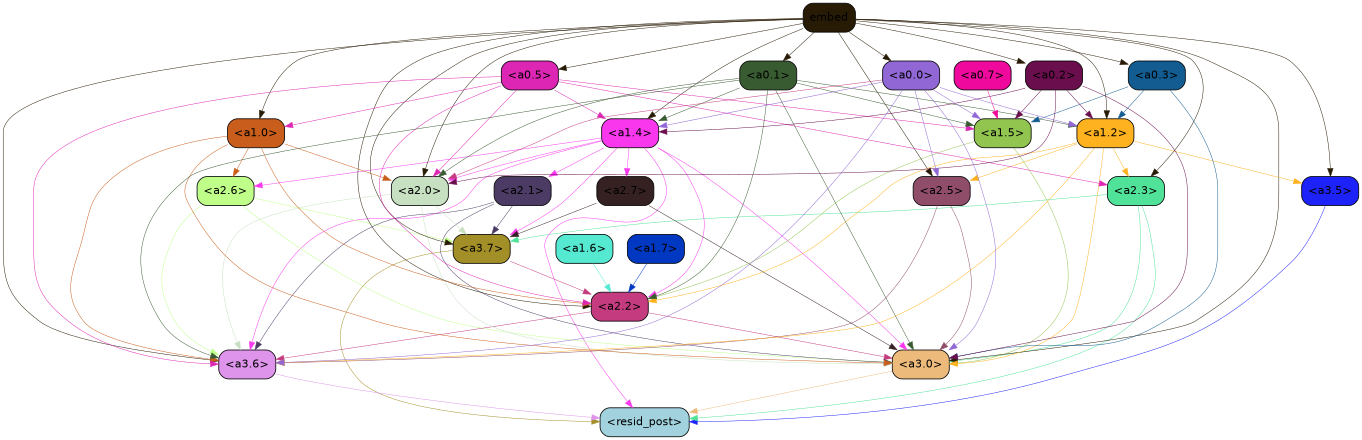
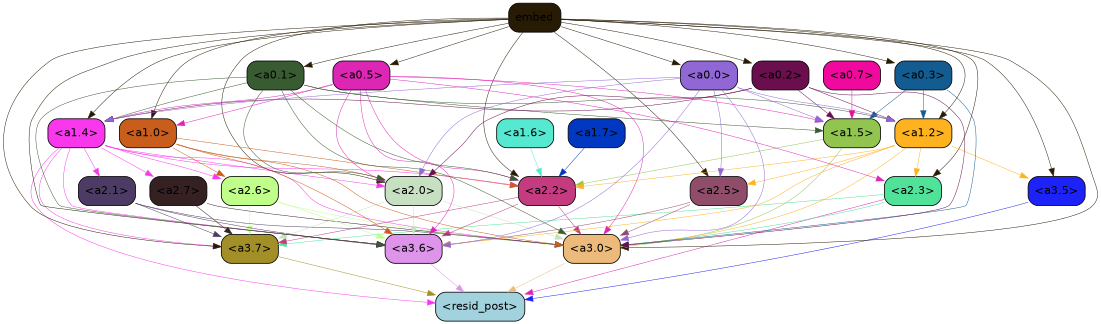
(642, 112) -> (552, 94)
none -> (637, 127)
(547, 276) -> (402, 219)
(983, 380) -> (682, 253)
